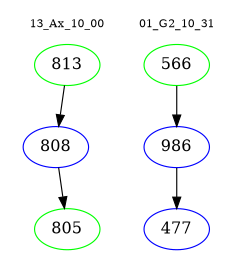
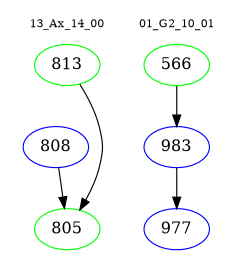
(67, 25) -> (67, 25)
(177, 25) -> (177, 25)
(62, 100) -> (102, 141)
(177, 147) -> (177, 147)
(177, 229) -> (177, 229)
